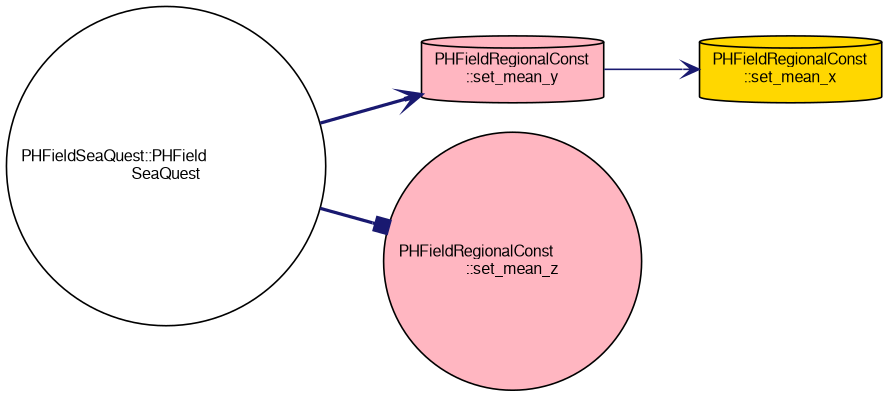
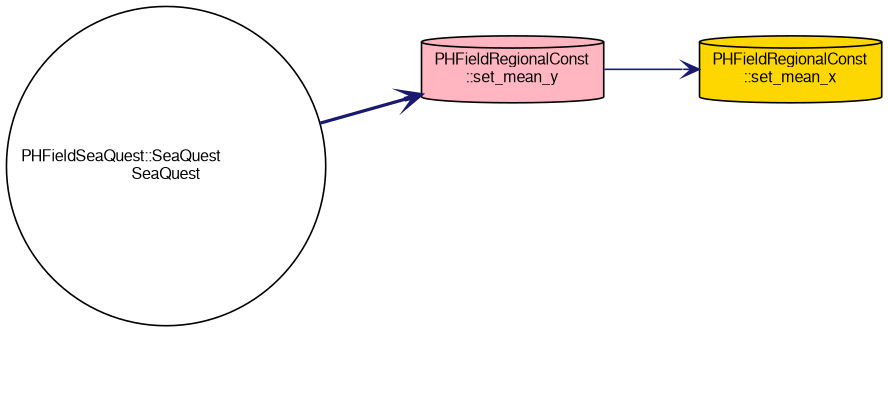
(166, 166) -> (166, 166)
(513, 261) -> none
